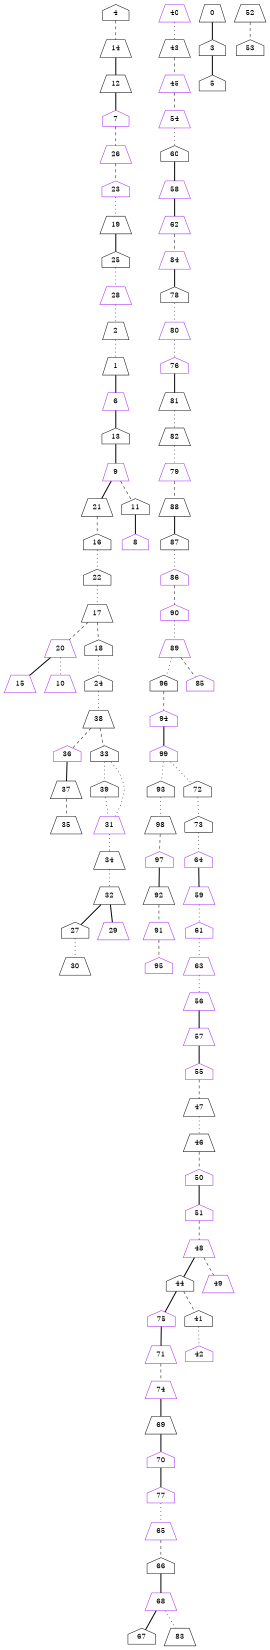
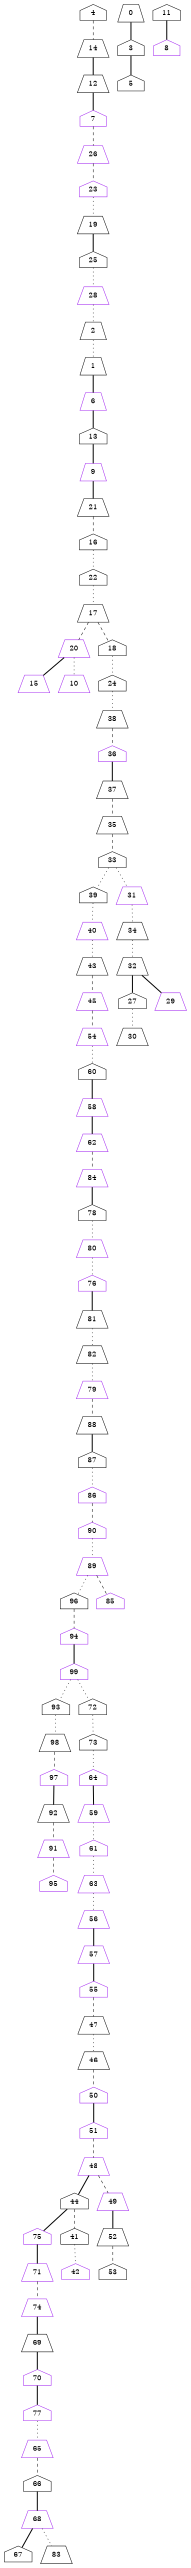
(126, 491) -> none
(102, 737) -> (112, 843)
(107, 807) -> (93, 913)
none -> (113, 2220)
